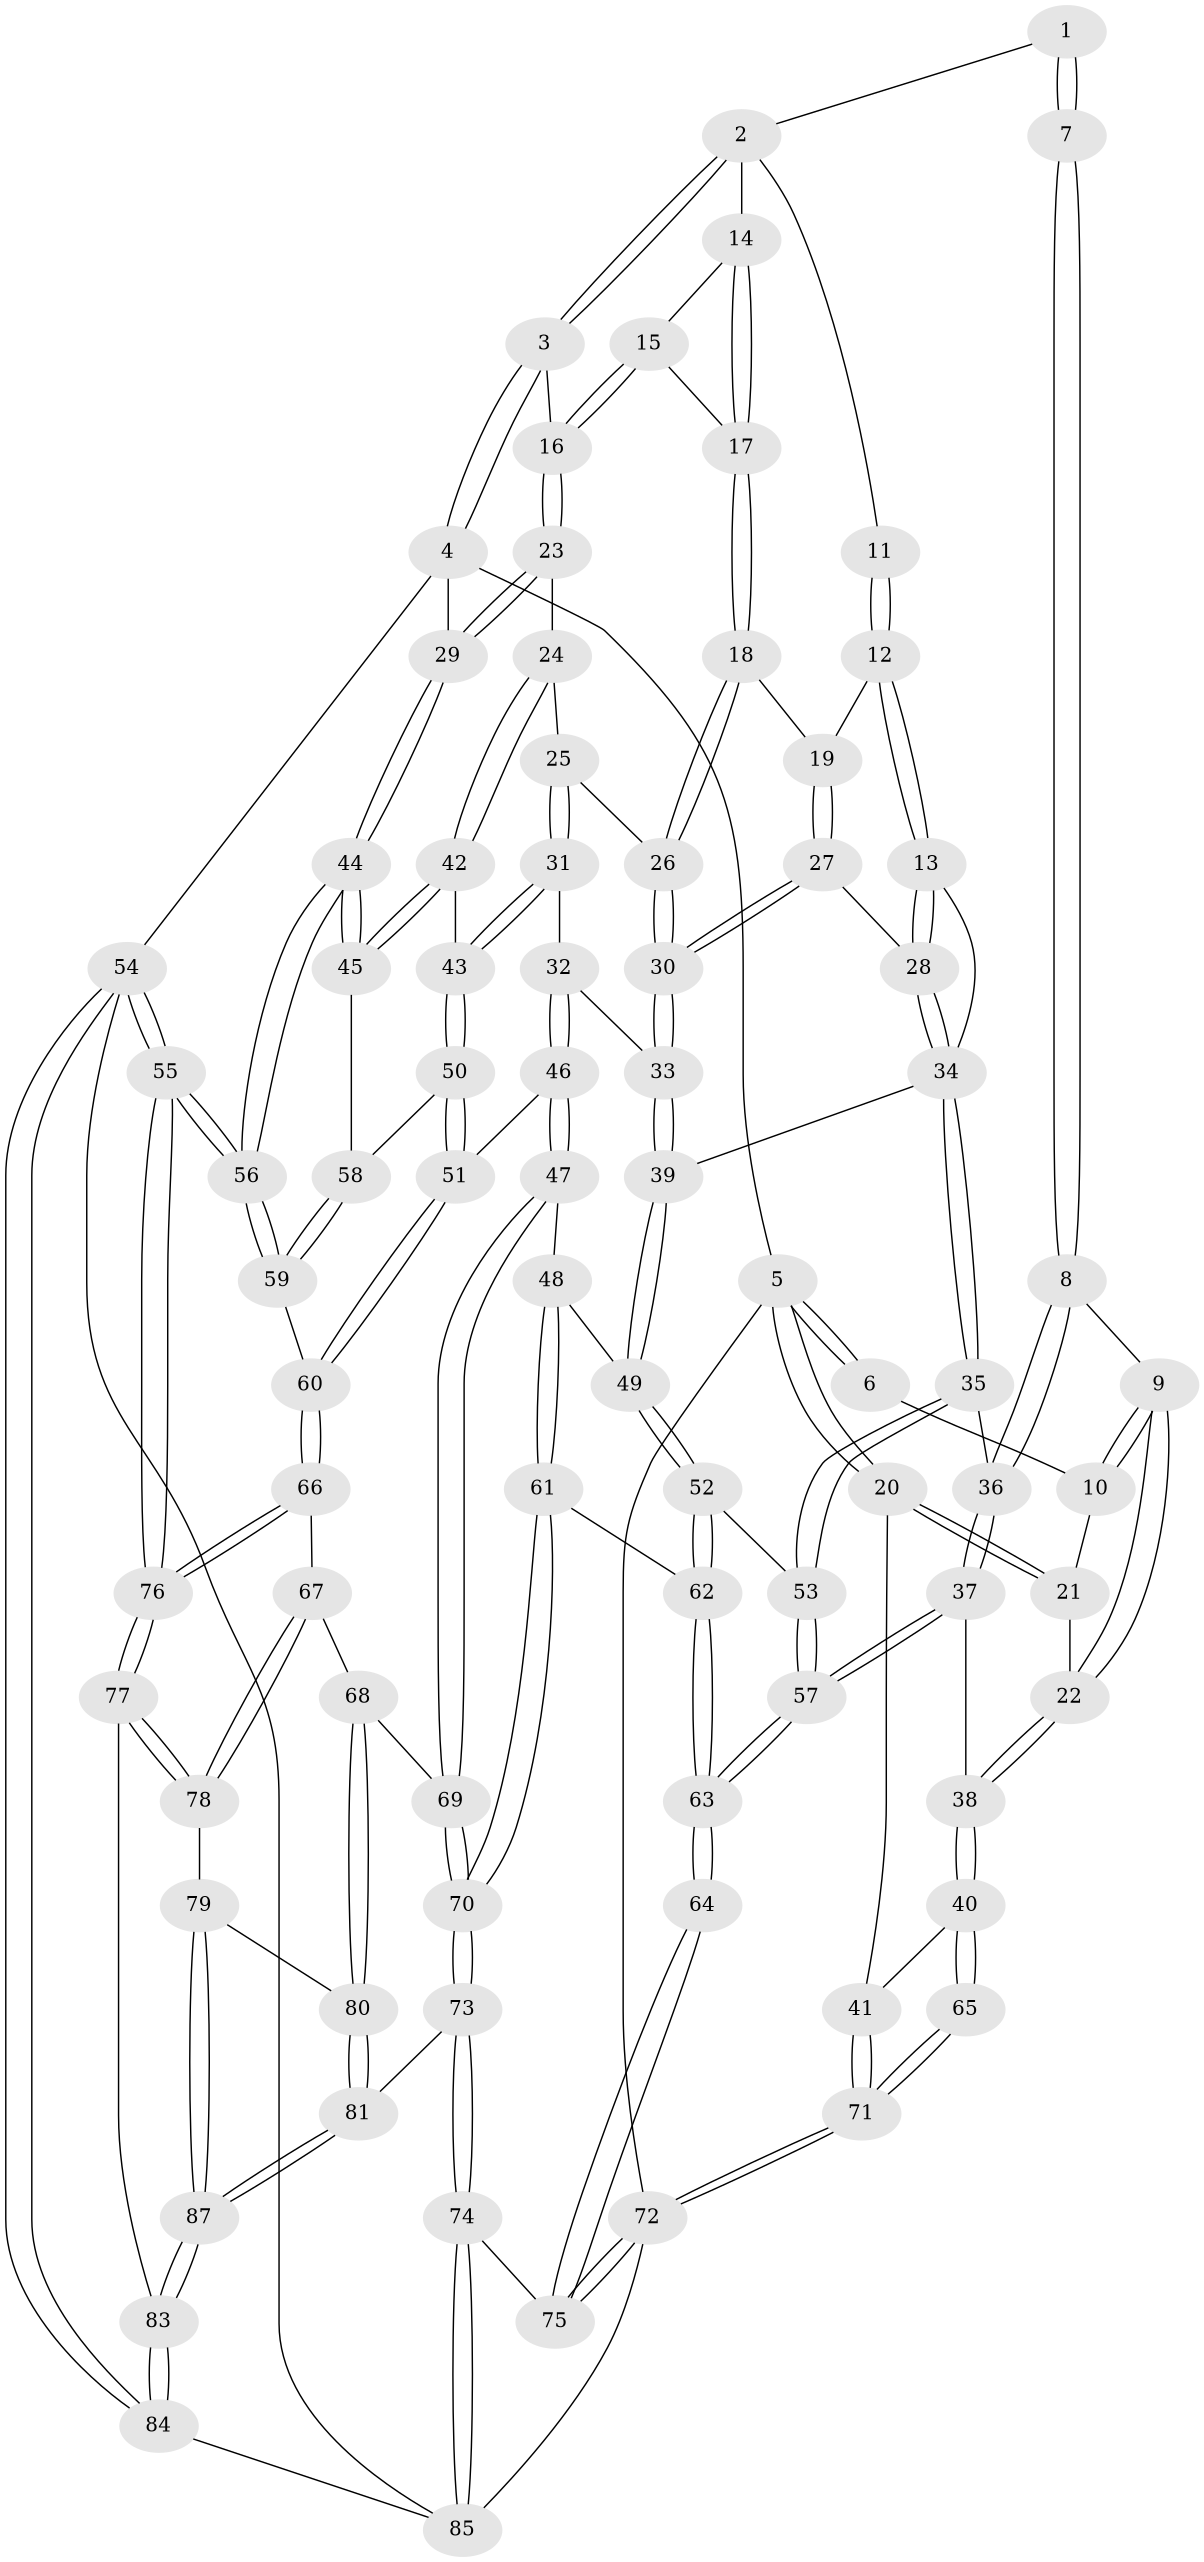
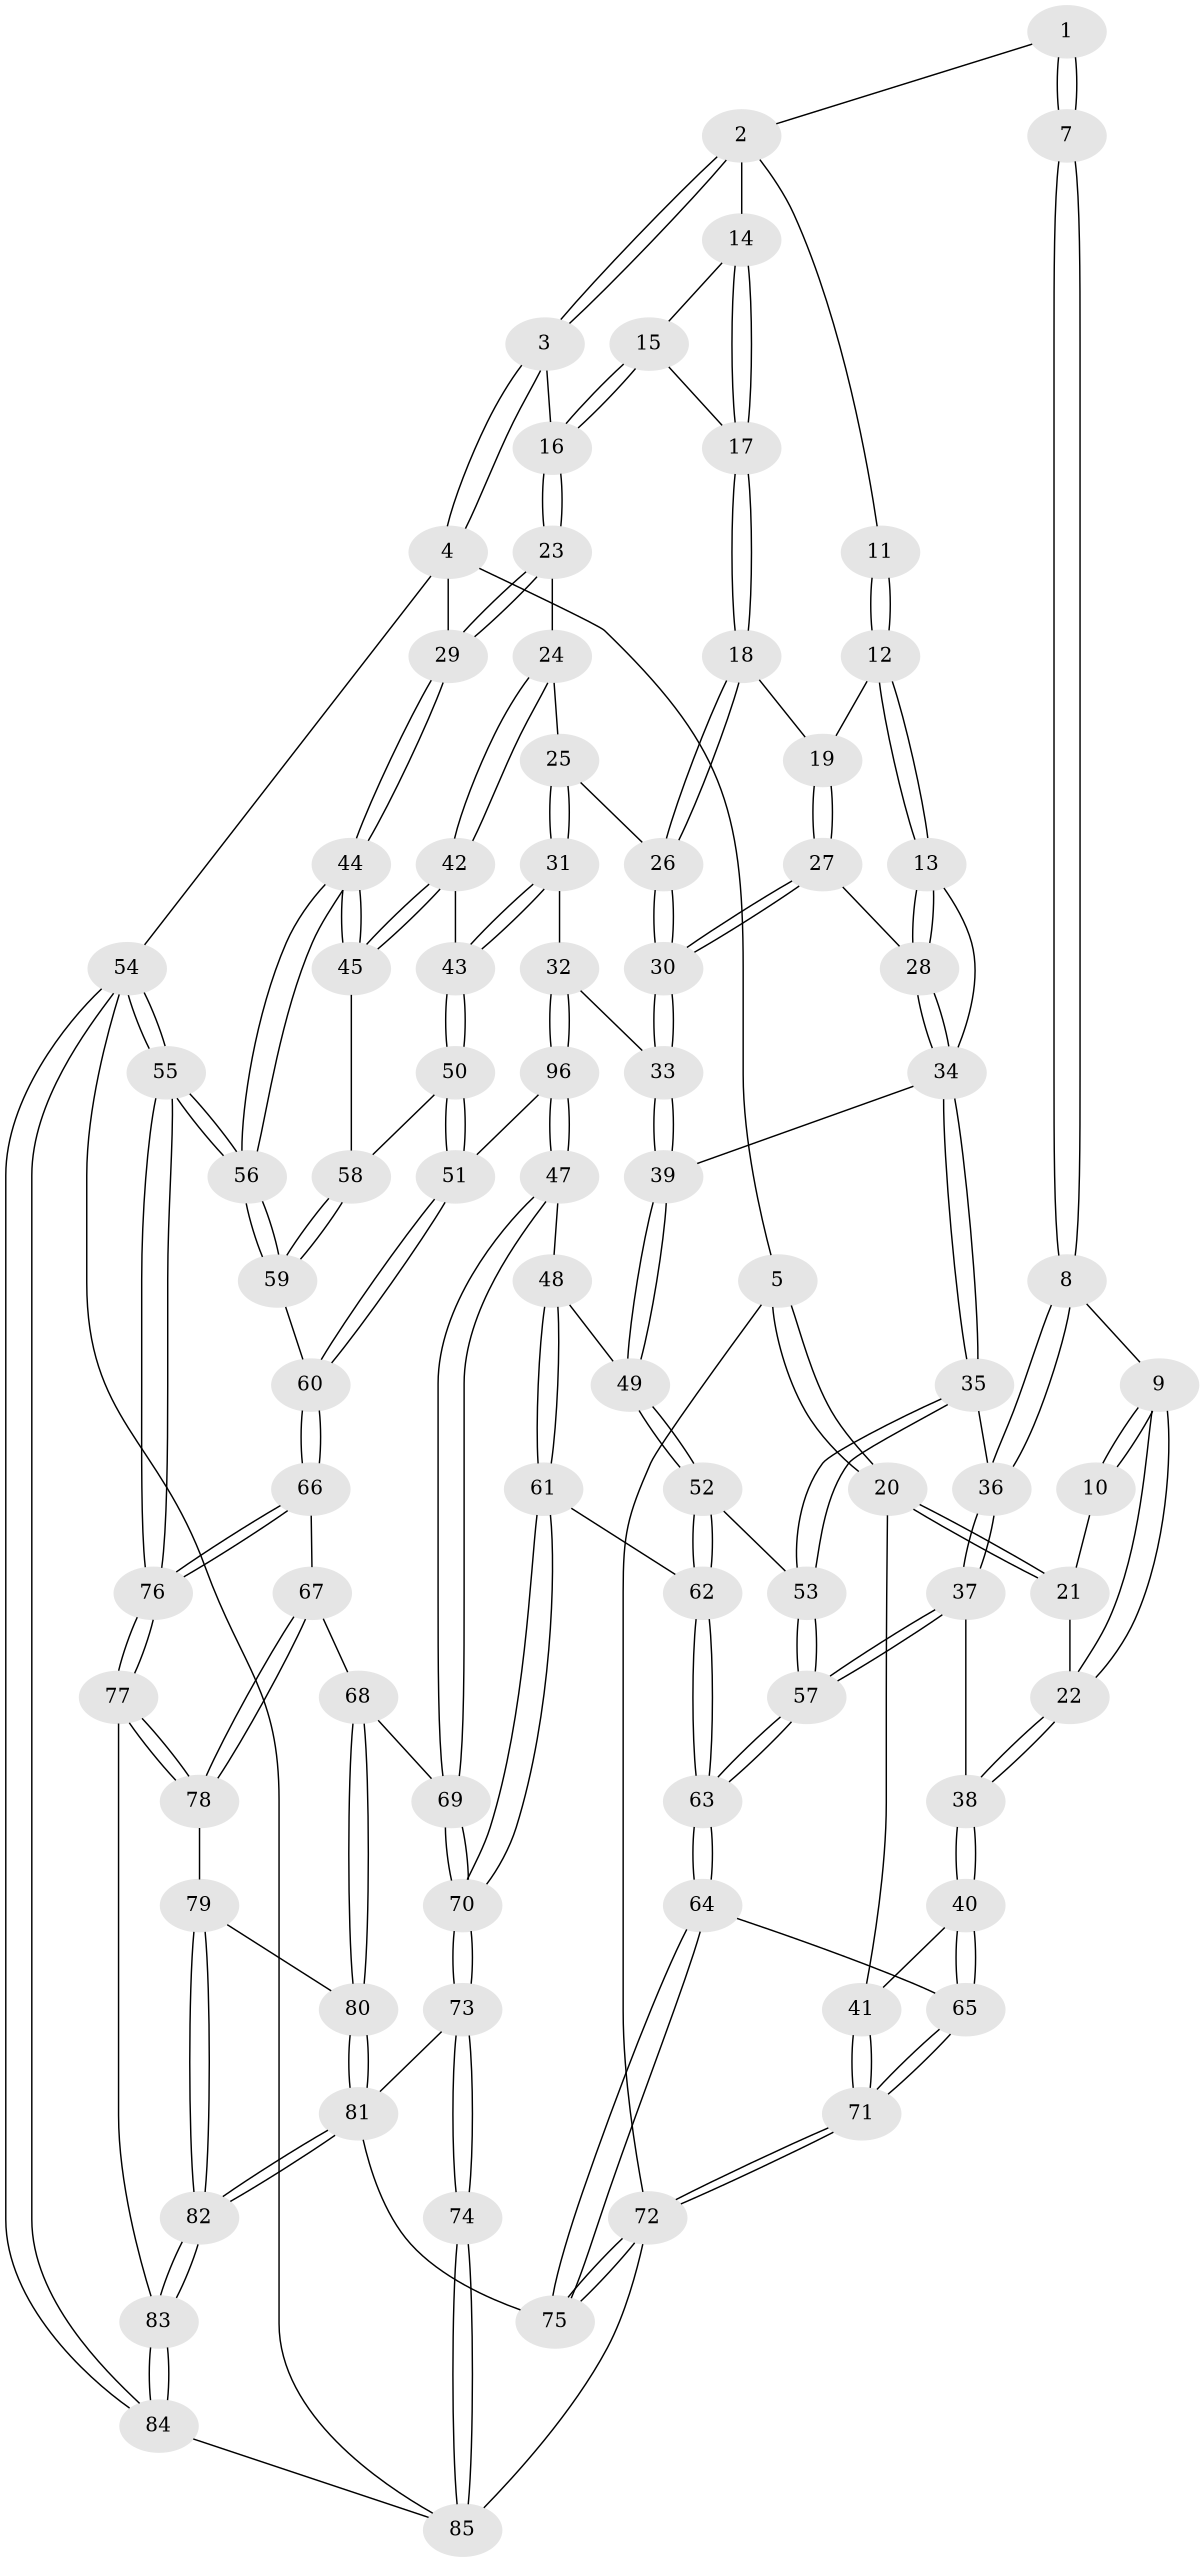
(560, 1073) -> (560, 1073)
(870, 1385) -> none
none -> (837, 1954)
(200, 2218) -> (200, 2218)
(509, 2270) -> (415, 2249)
